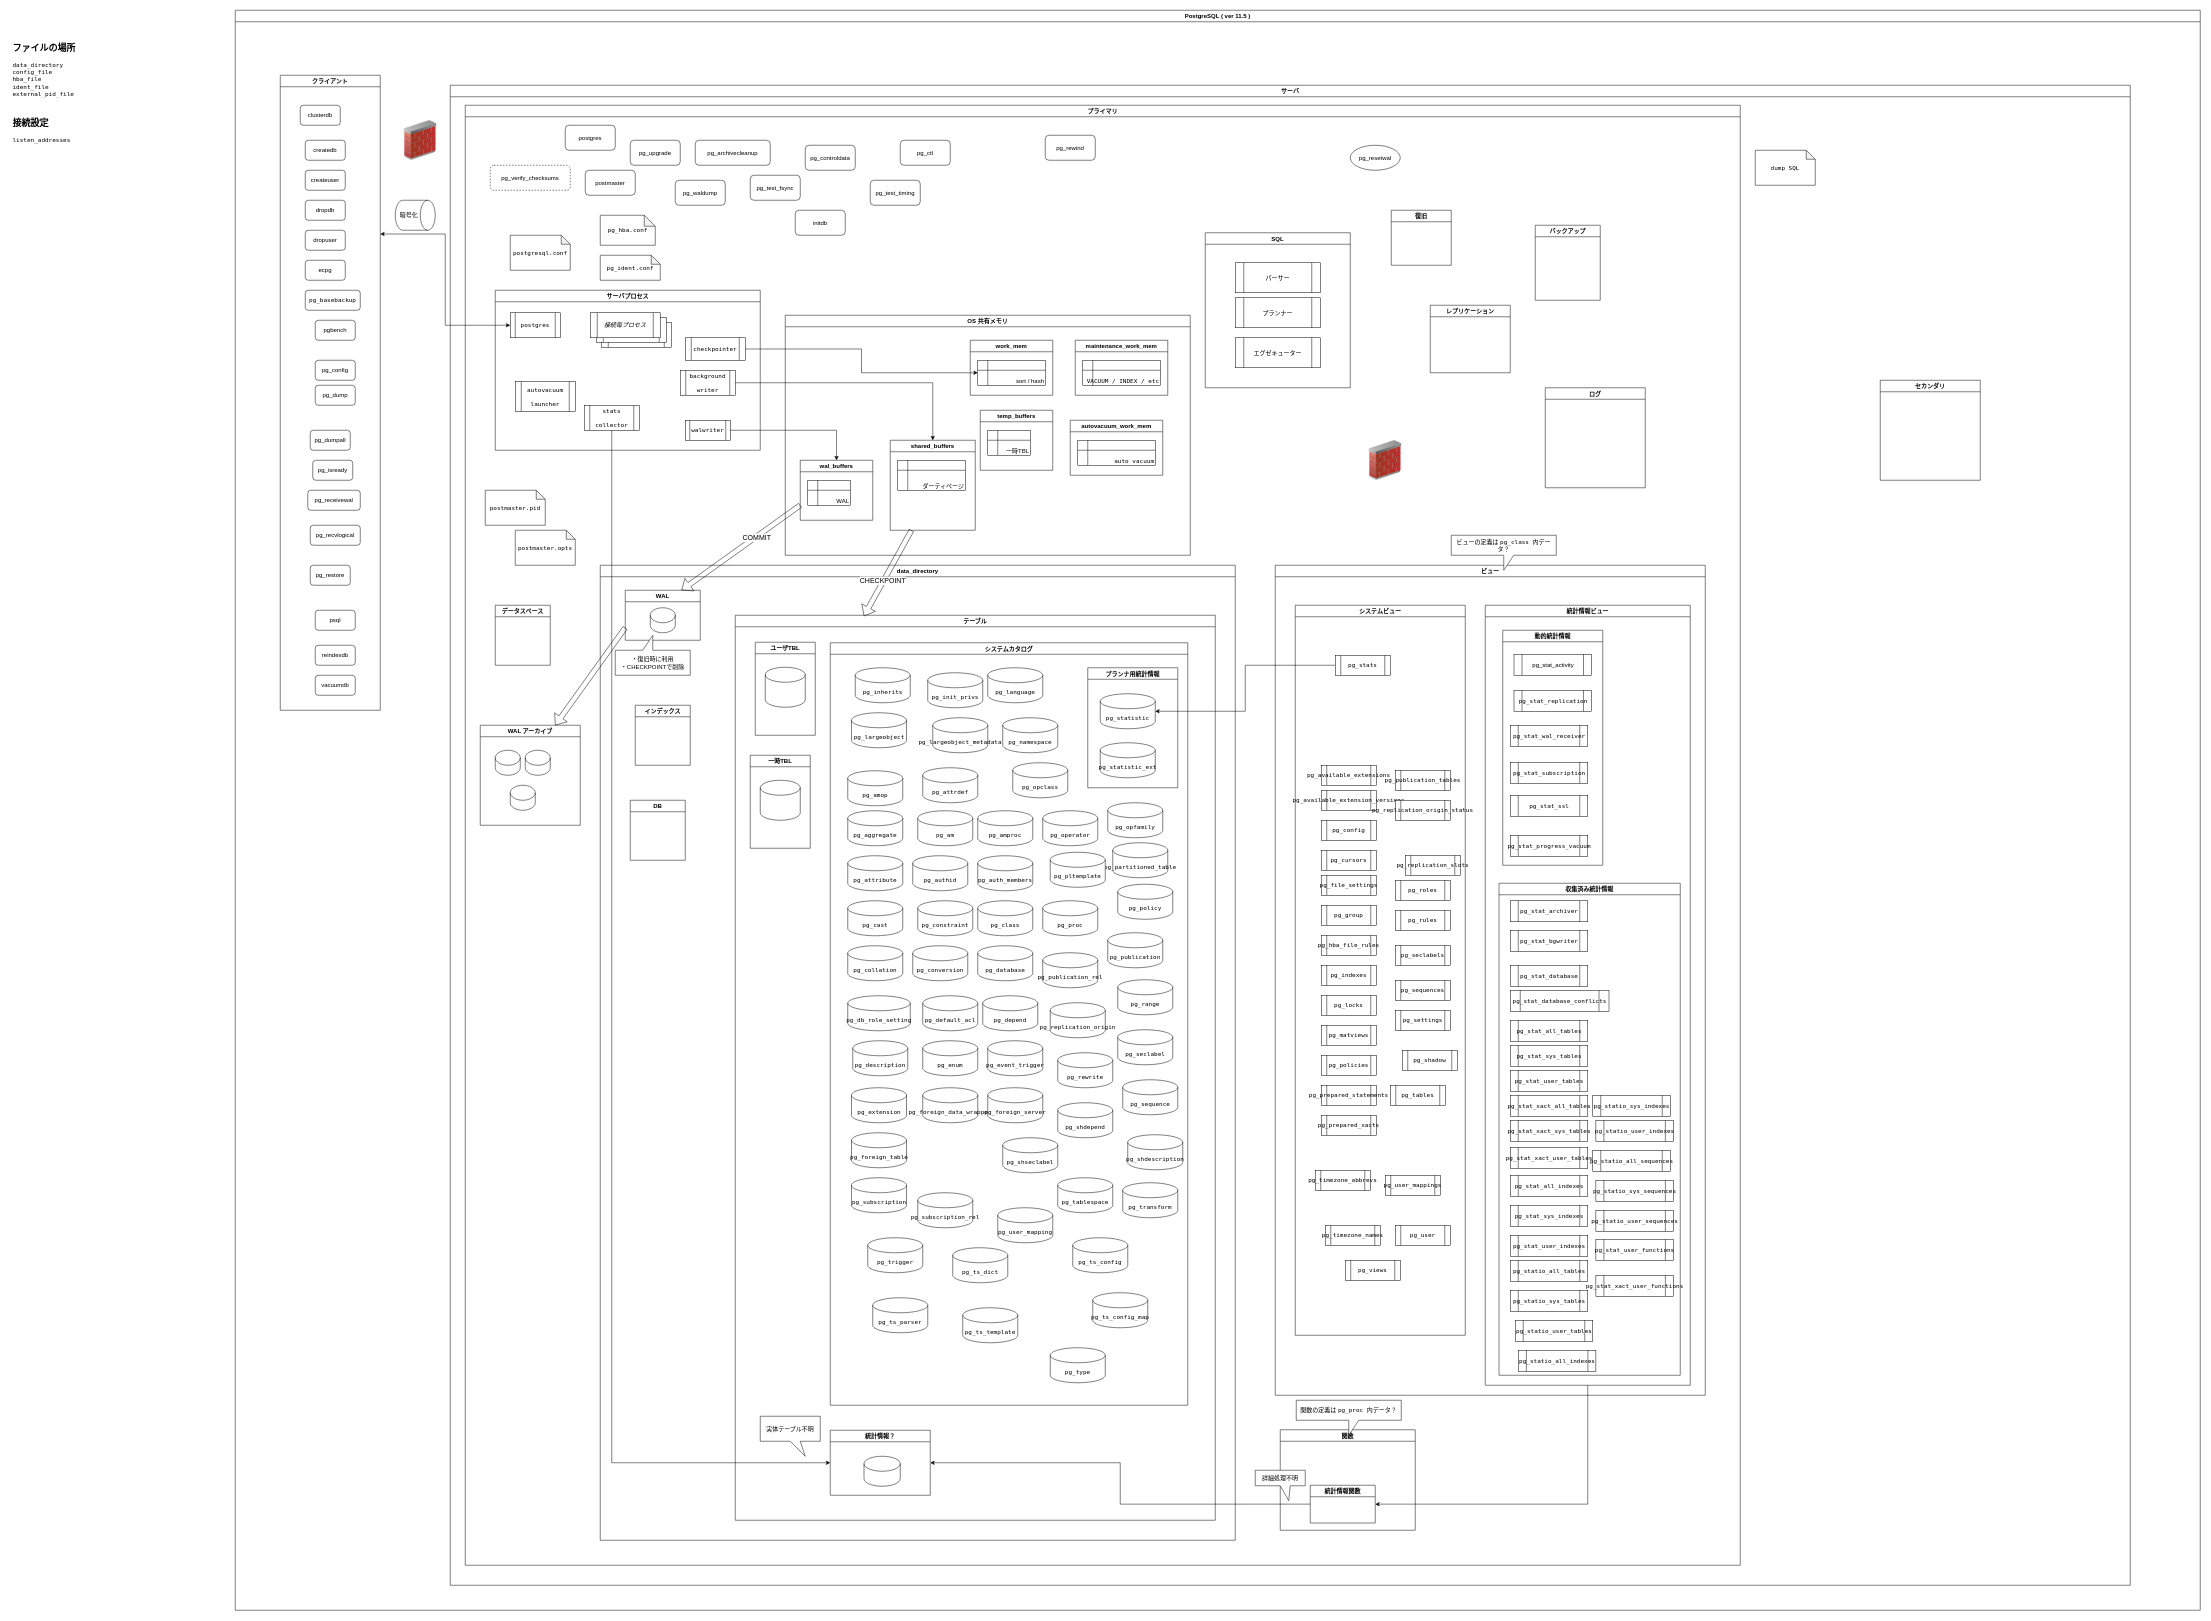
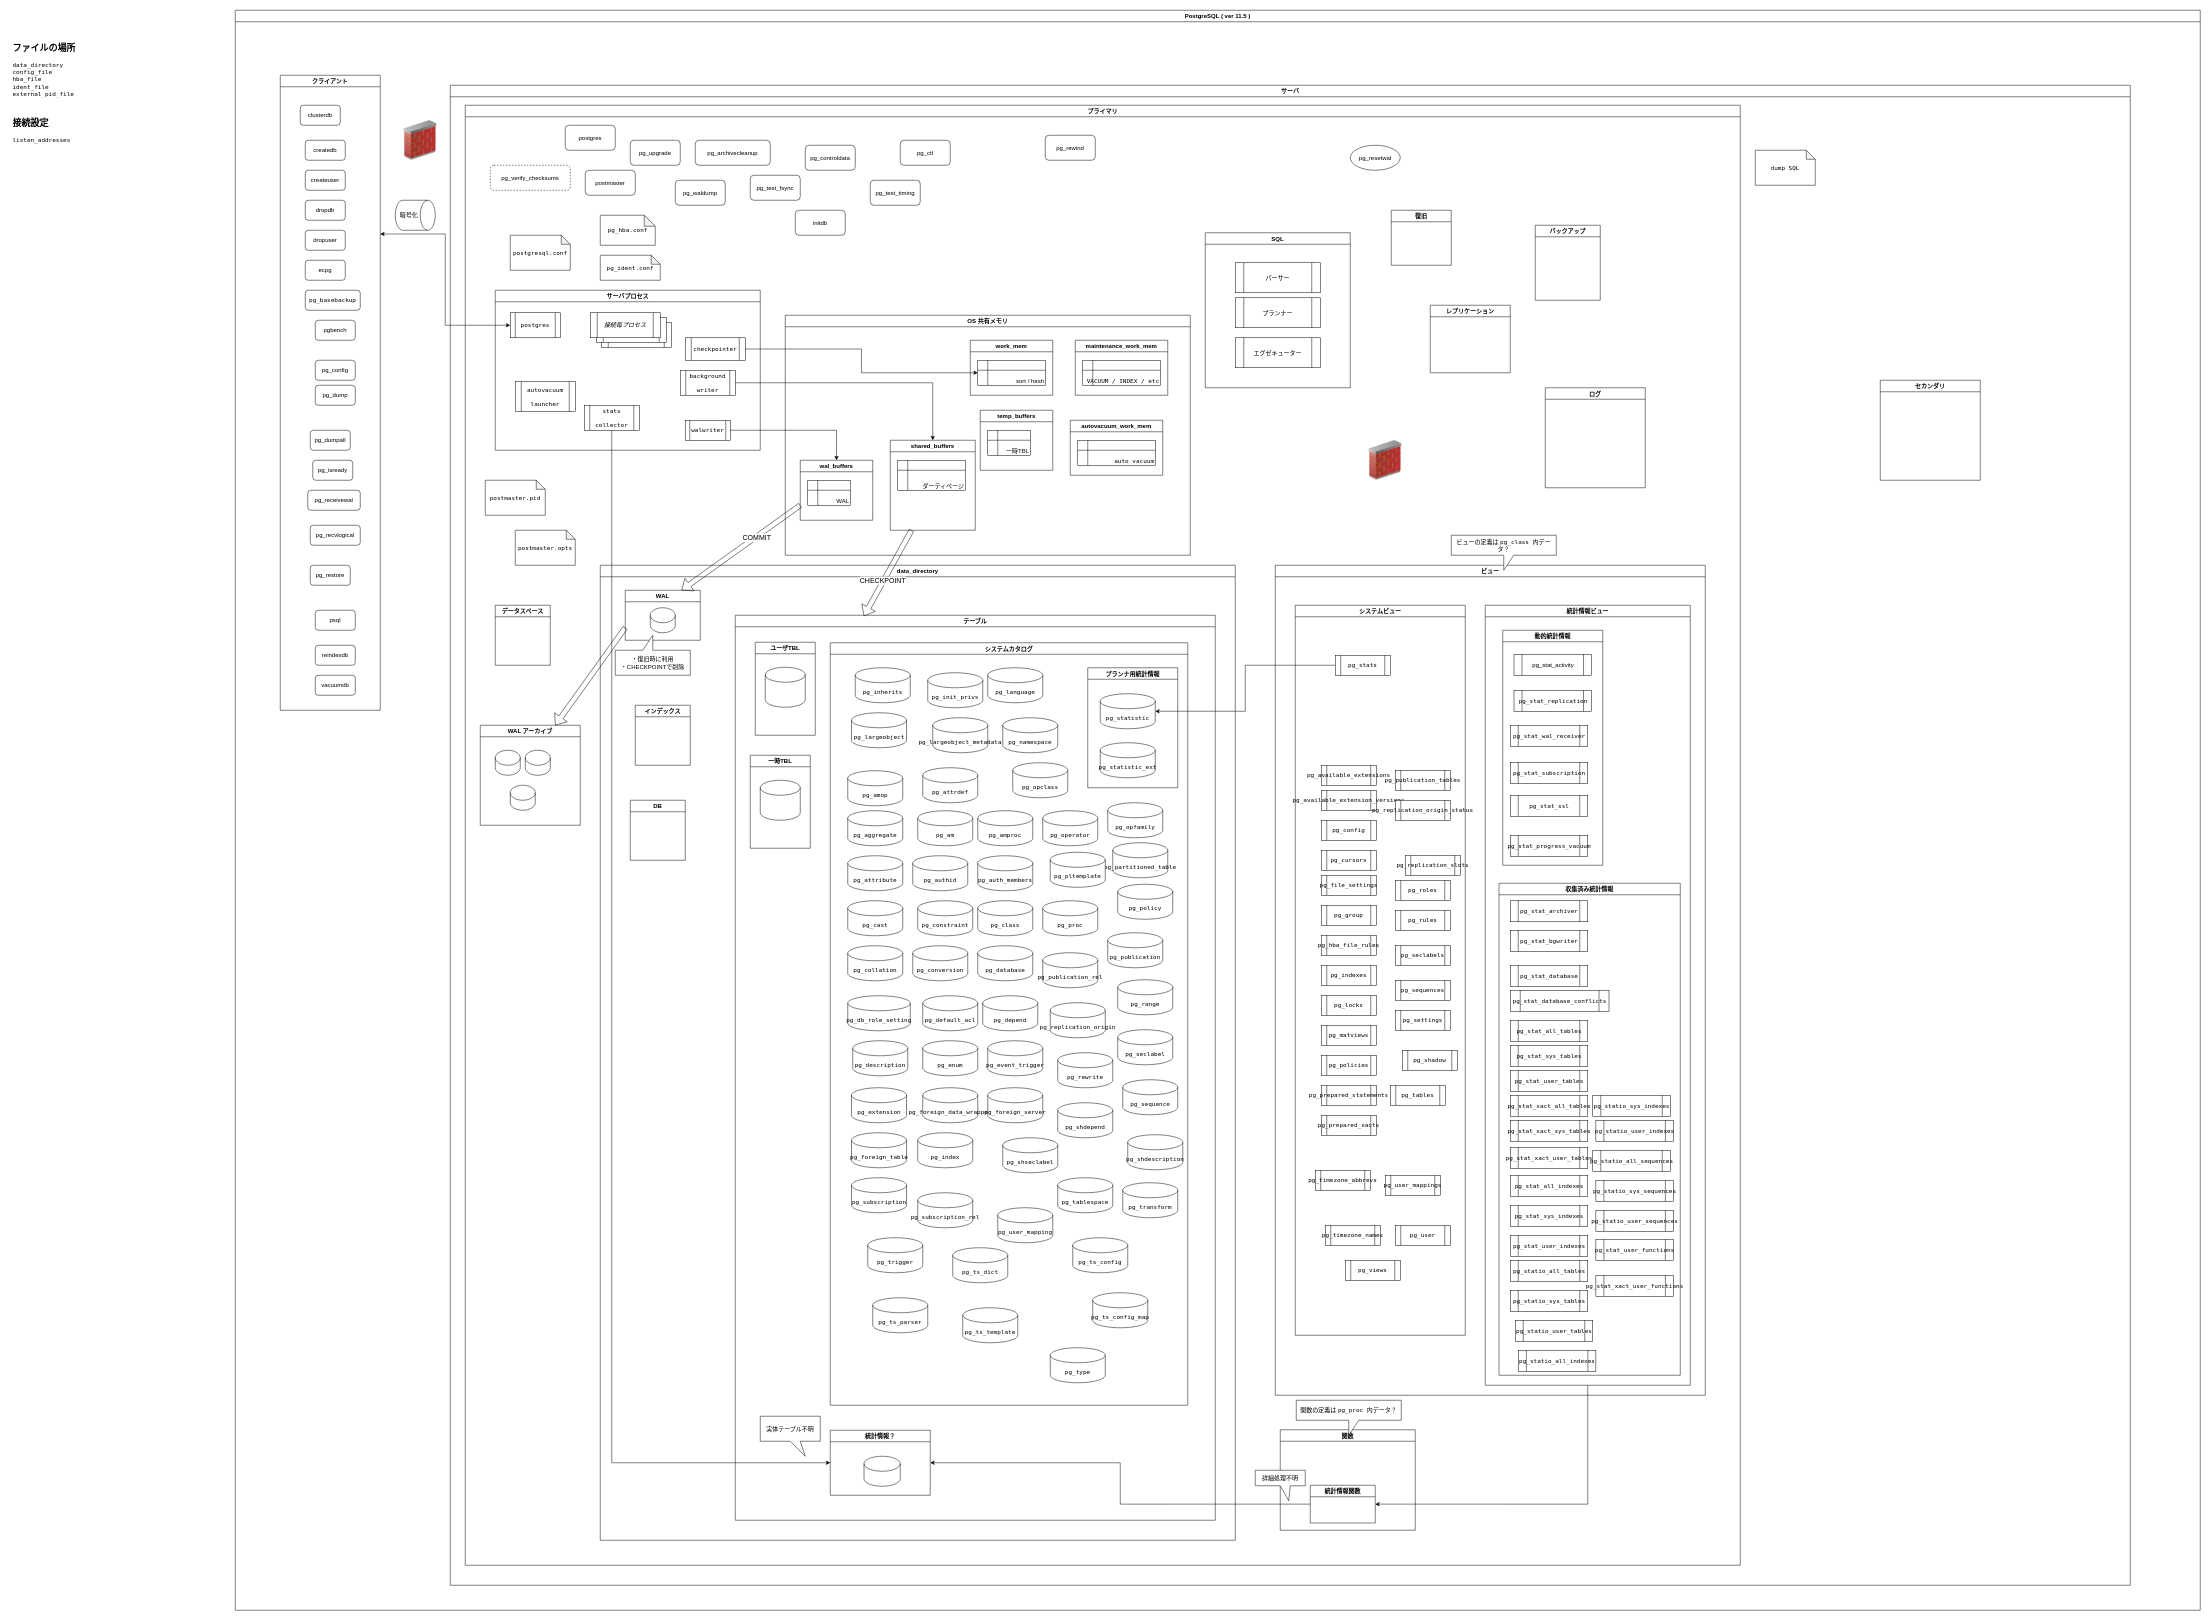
(515, 508) -> (515, 498)
none -> (945, 1150)
